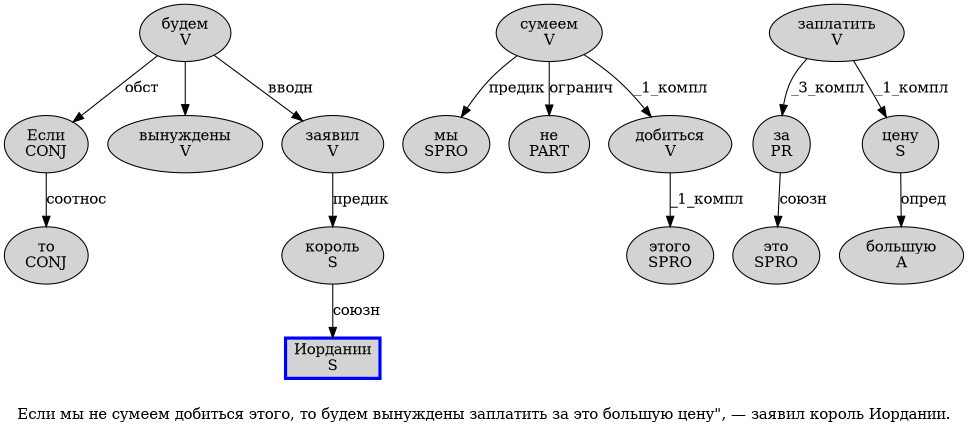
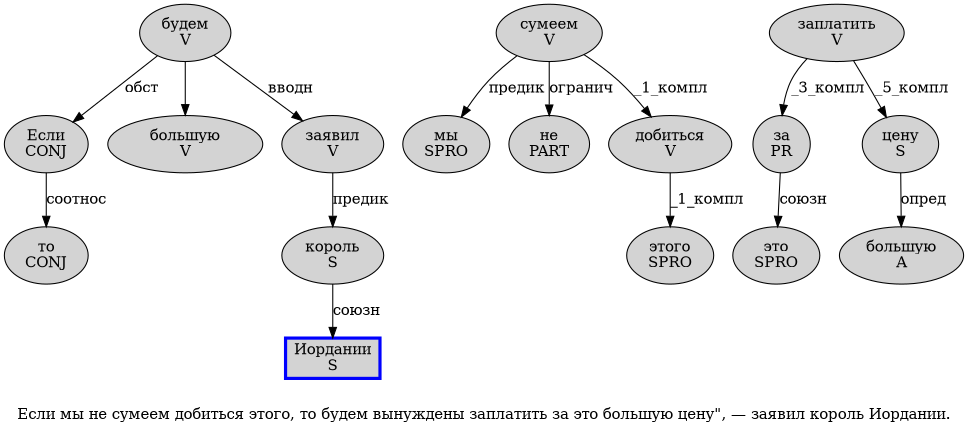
(912, 88) -> (912, 88)
(185, 144) -> (185, 144)
